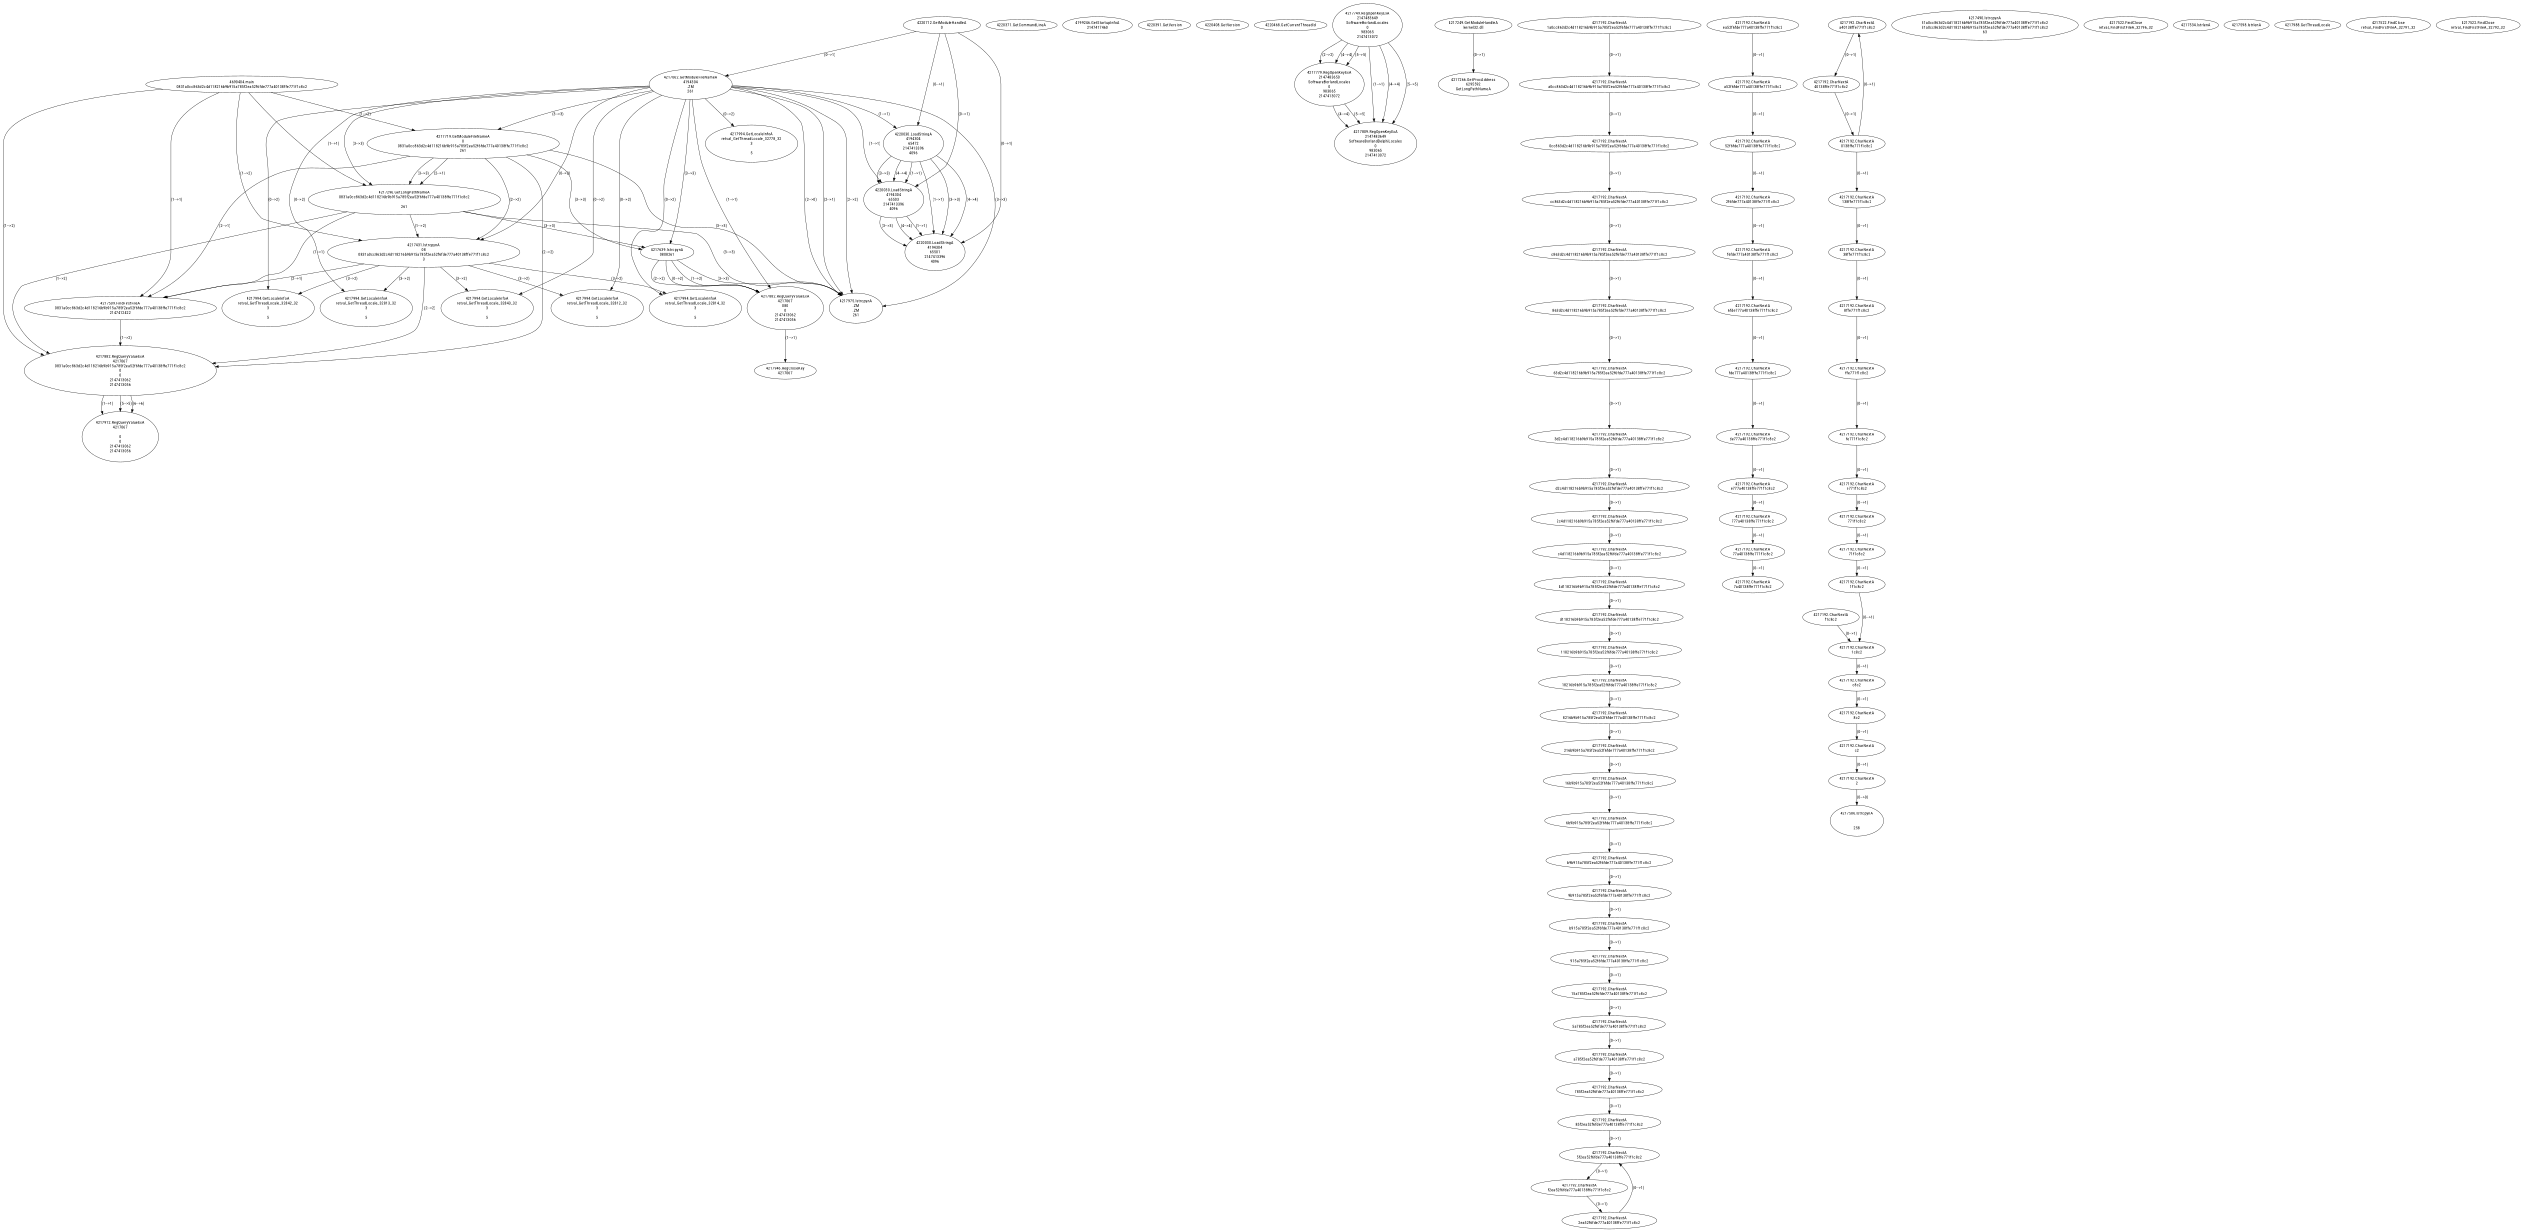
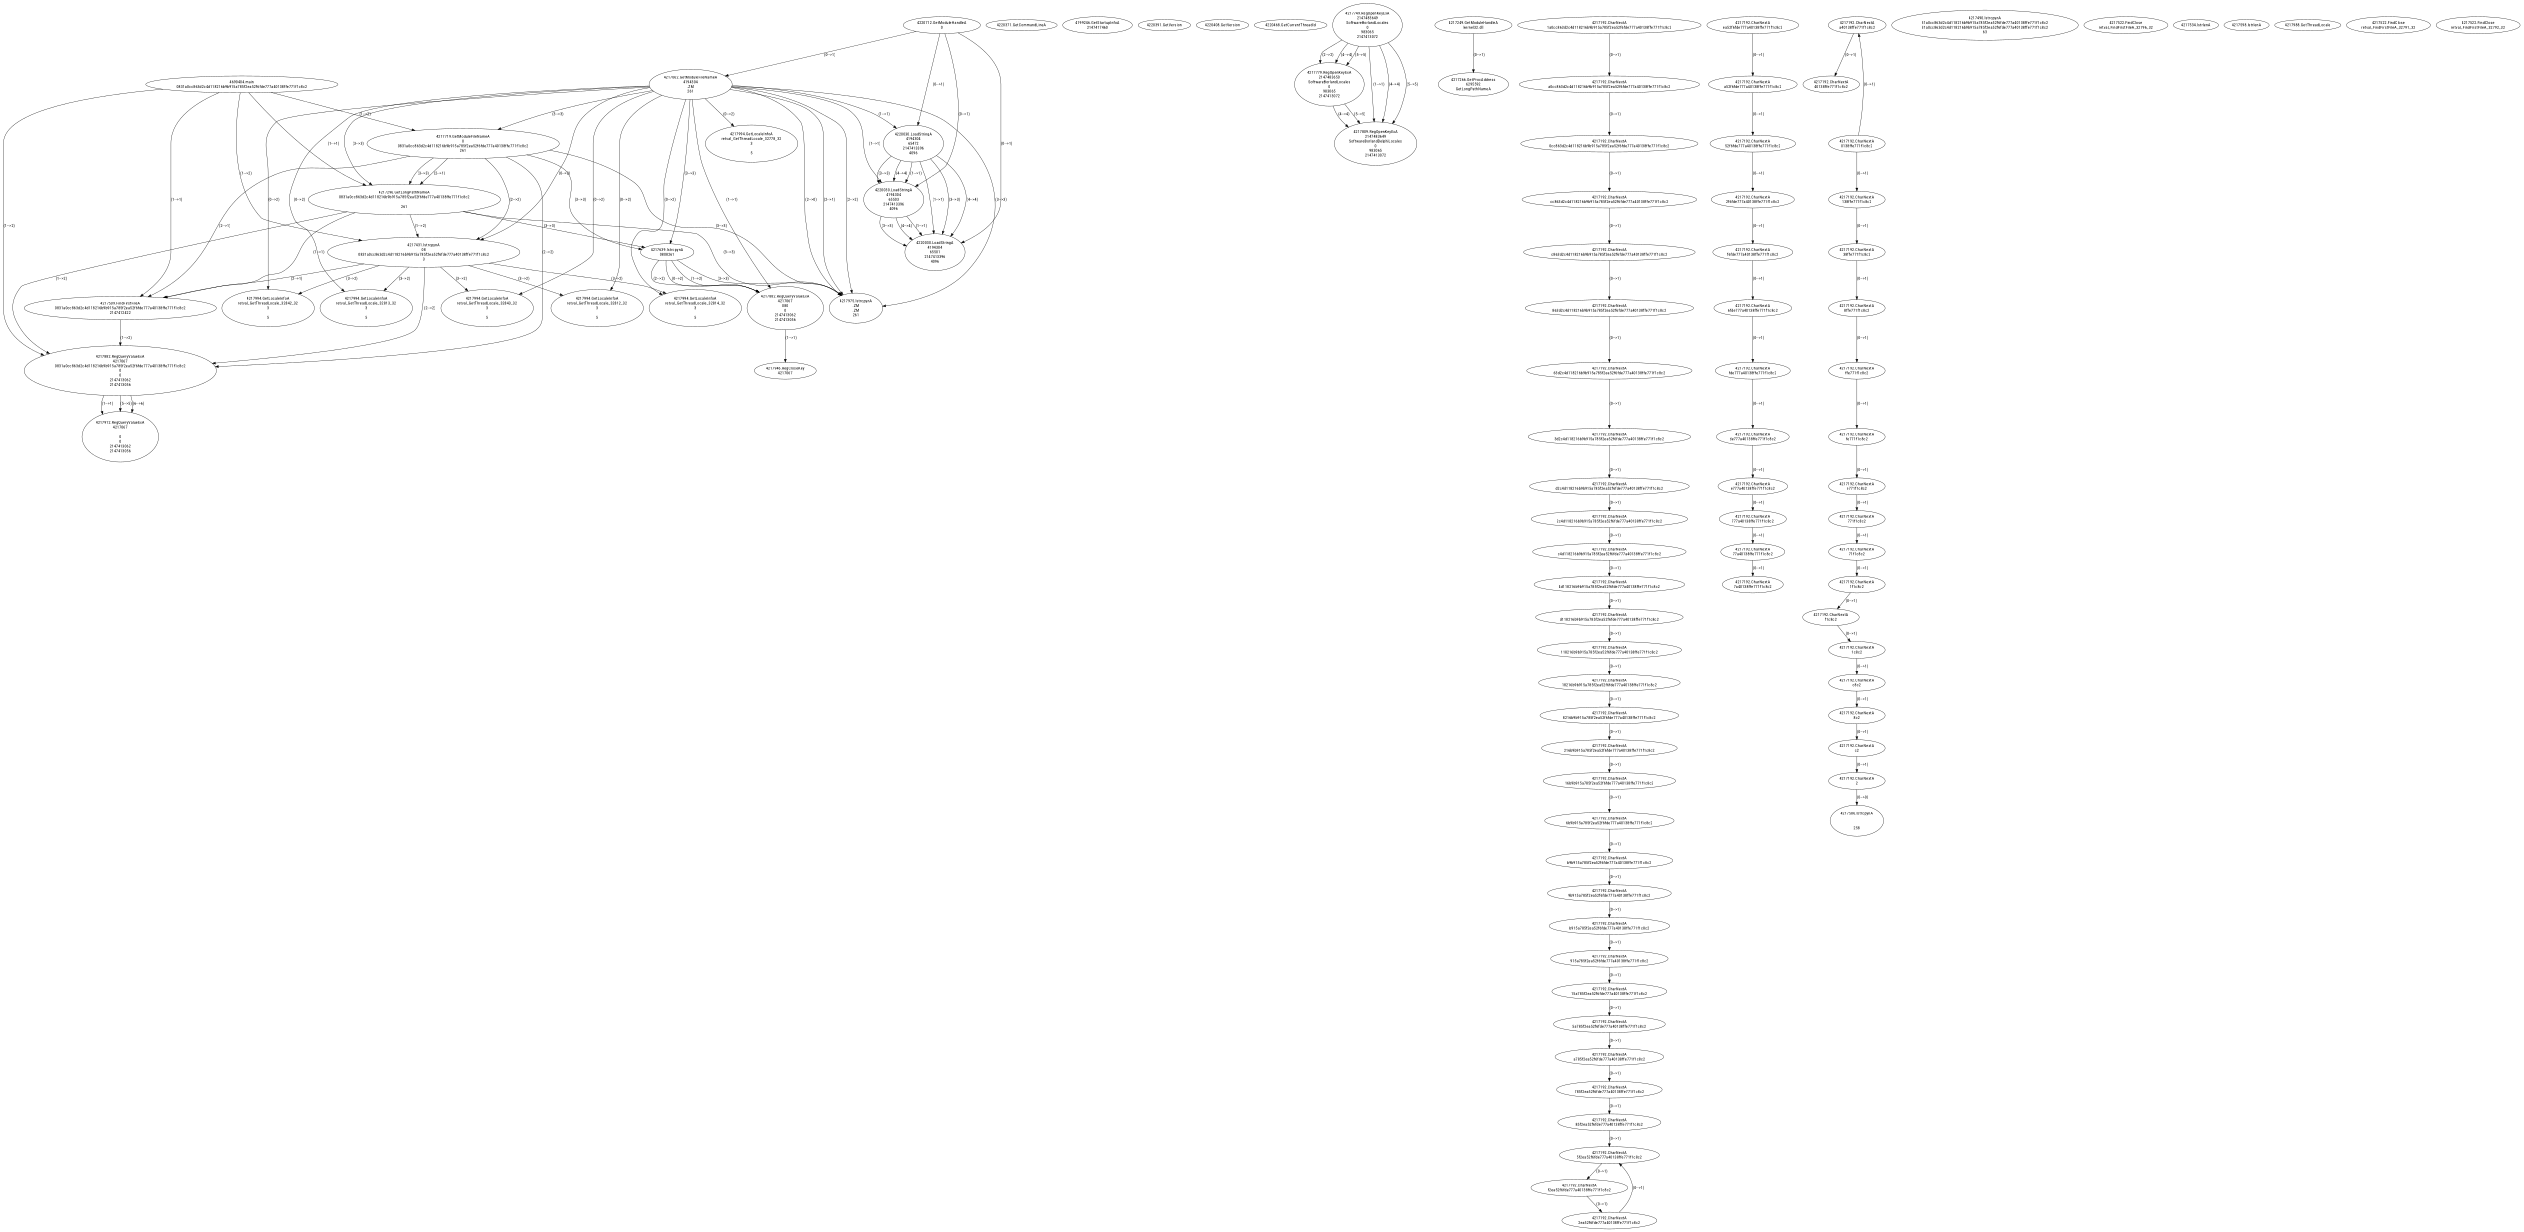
(1843, 113) -> none
(1863, 616) -> (1845, 600)
